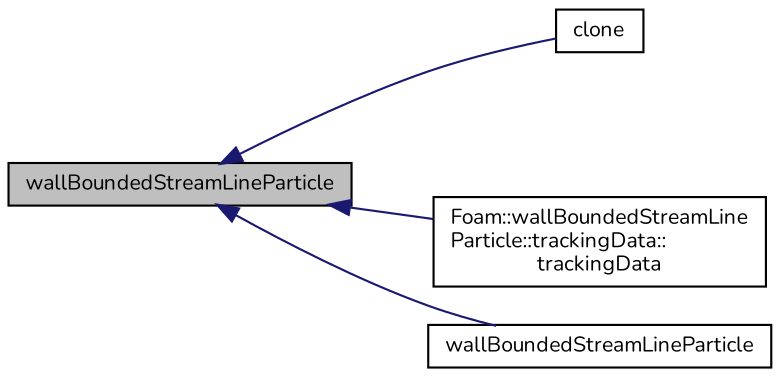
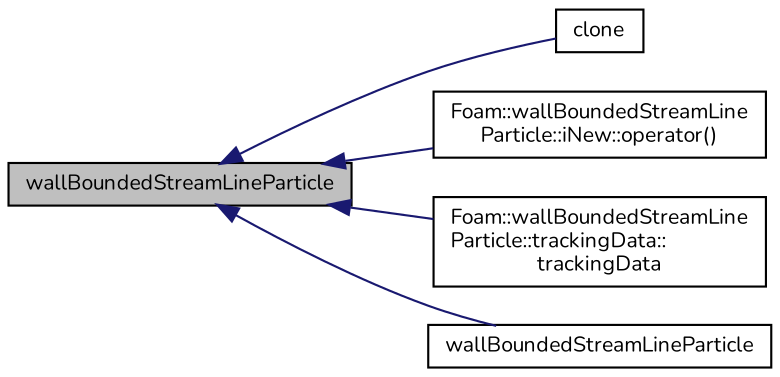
none -> (600, 125)
